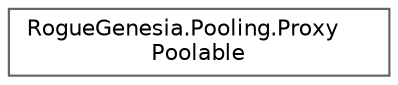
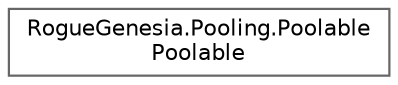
(199, 42) -> (199, 42)
